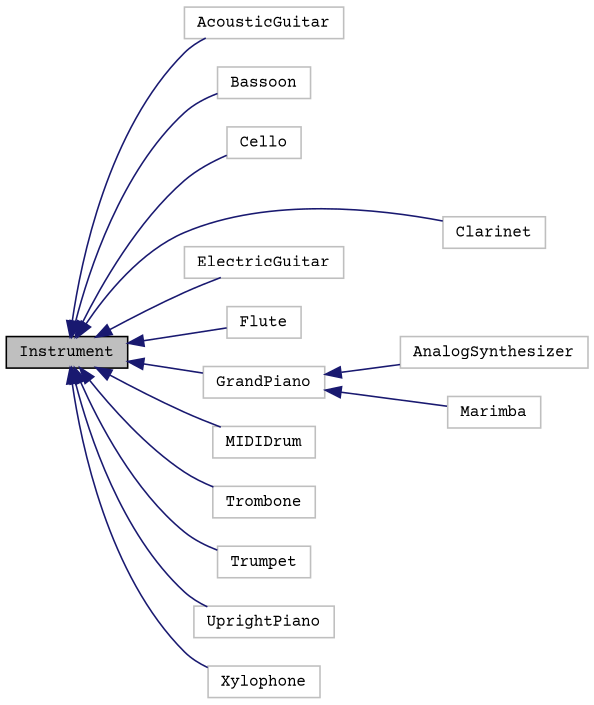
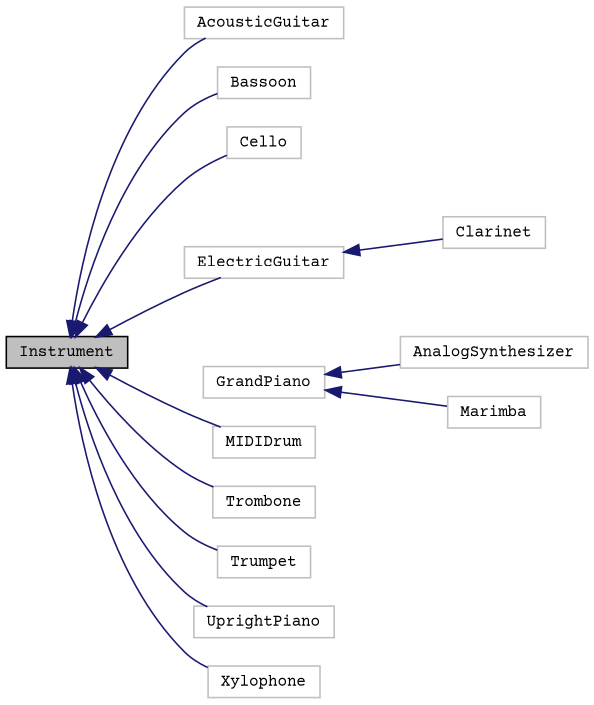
(245, 215) -> (401, 245)
(264, 322) -> none
(173, 369) -> none
